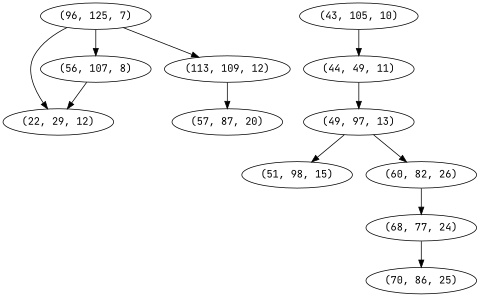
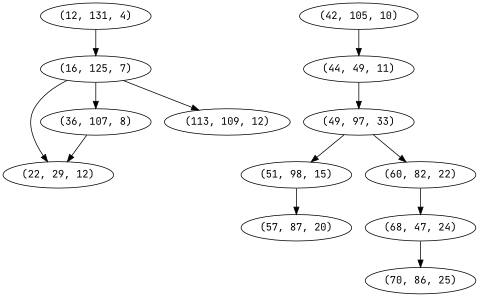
none -> (96, 16)
(96, 16) -> (96, 69)
(359, 16) -> (359, 16)
(96, 69) -> (96, 122)
(227, 92) -> (296, 198)
(359, 122) -> (359, 122)
(421, 175) -> (421, 175)
(421, 228) -> (421, 228)
